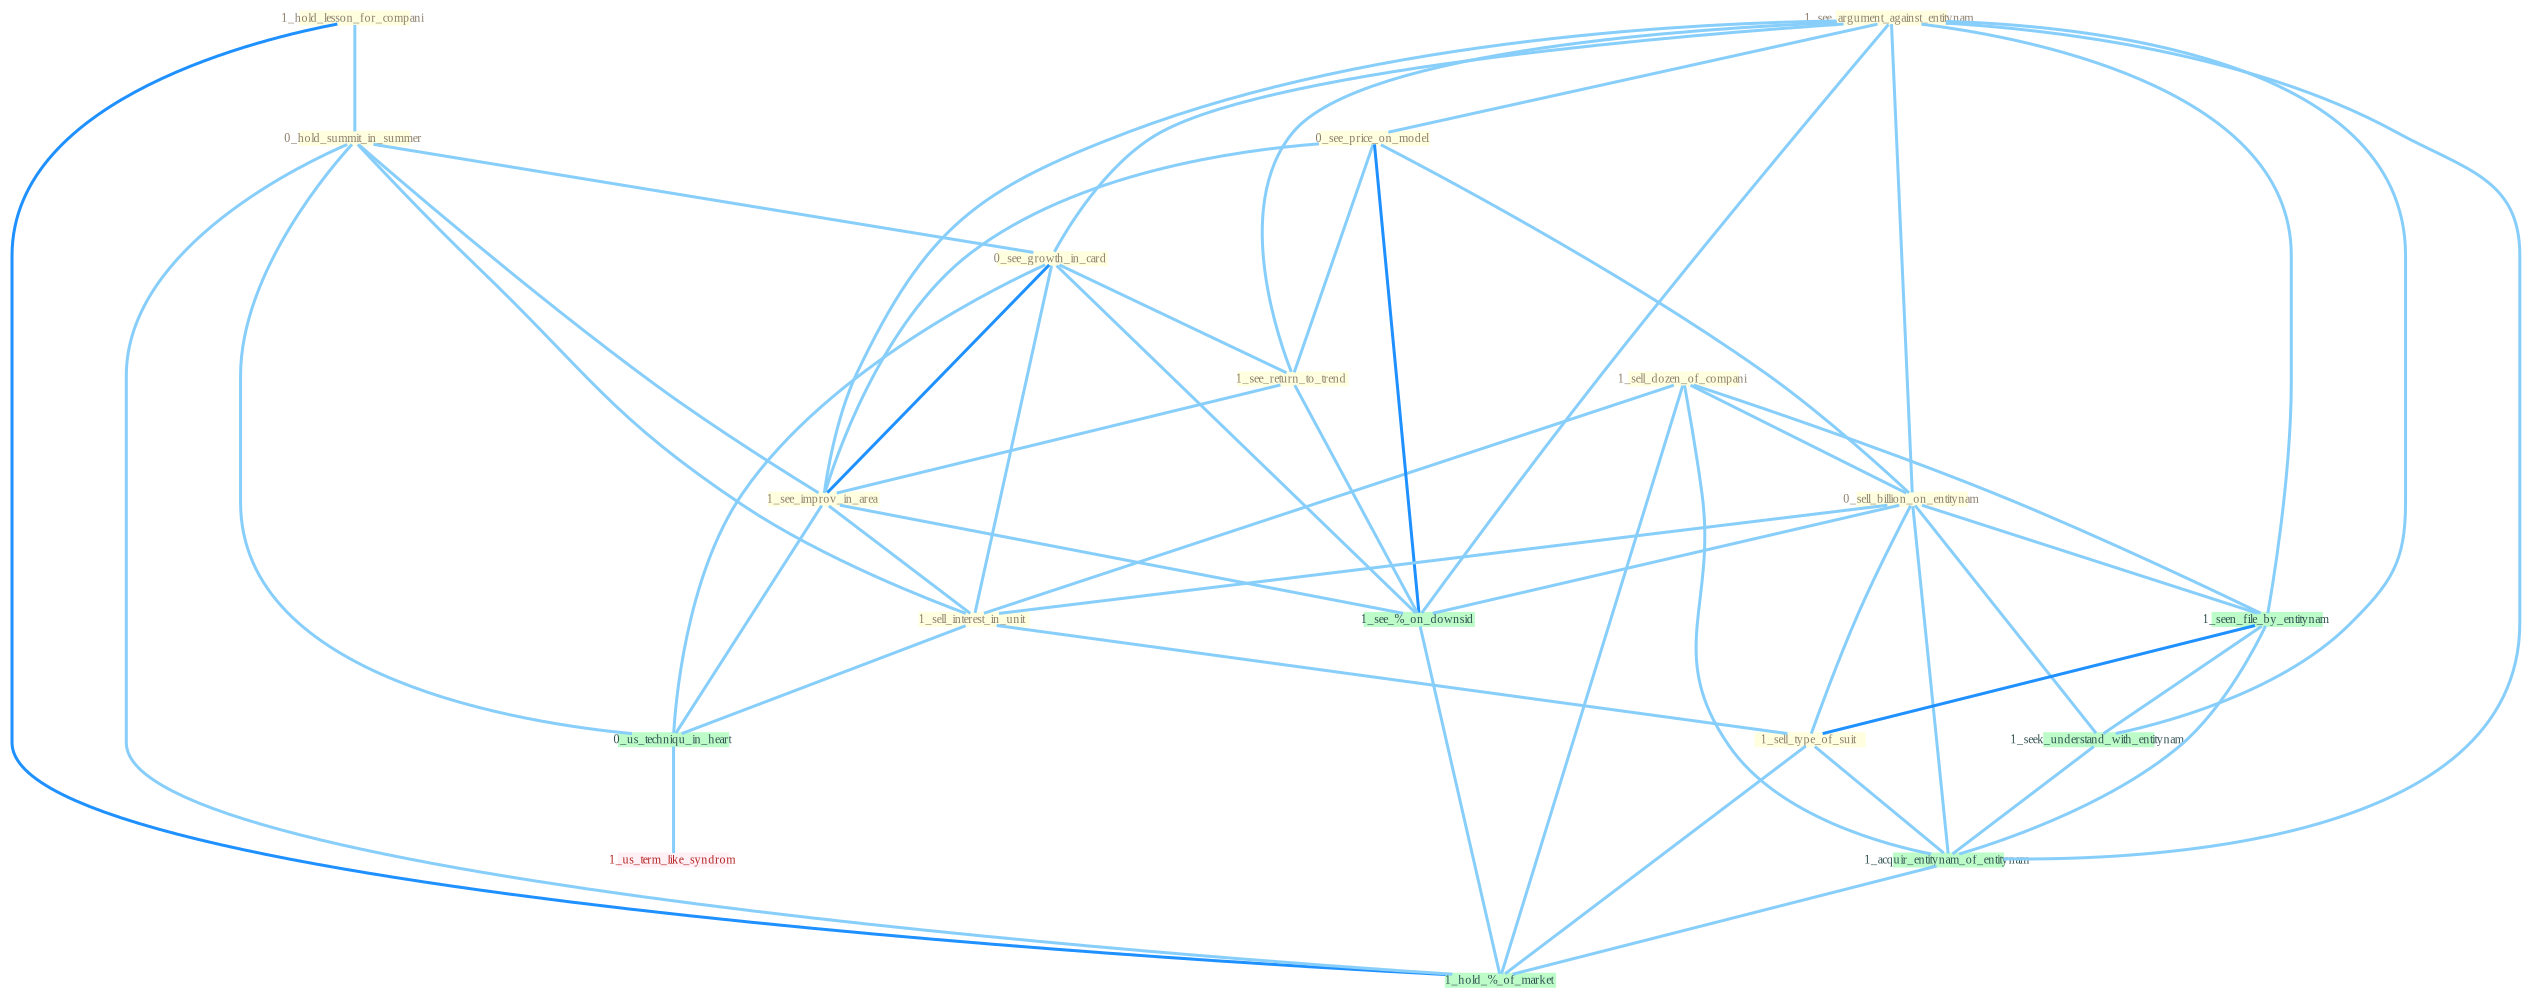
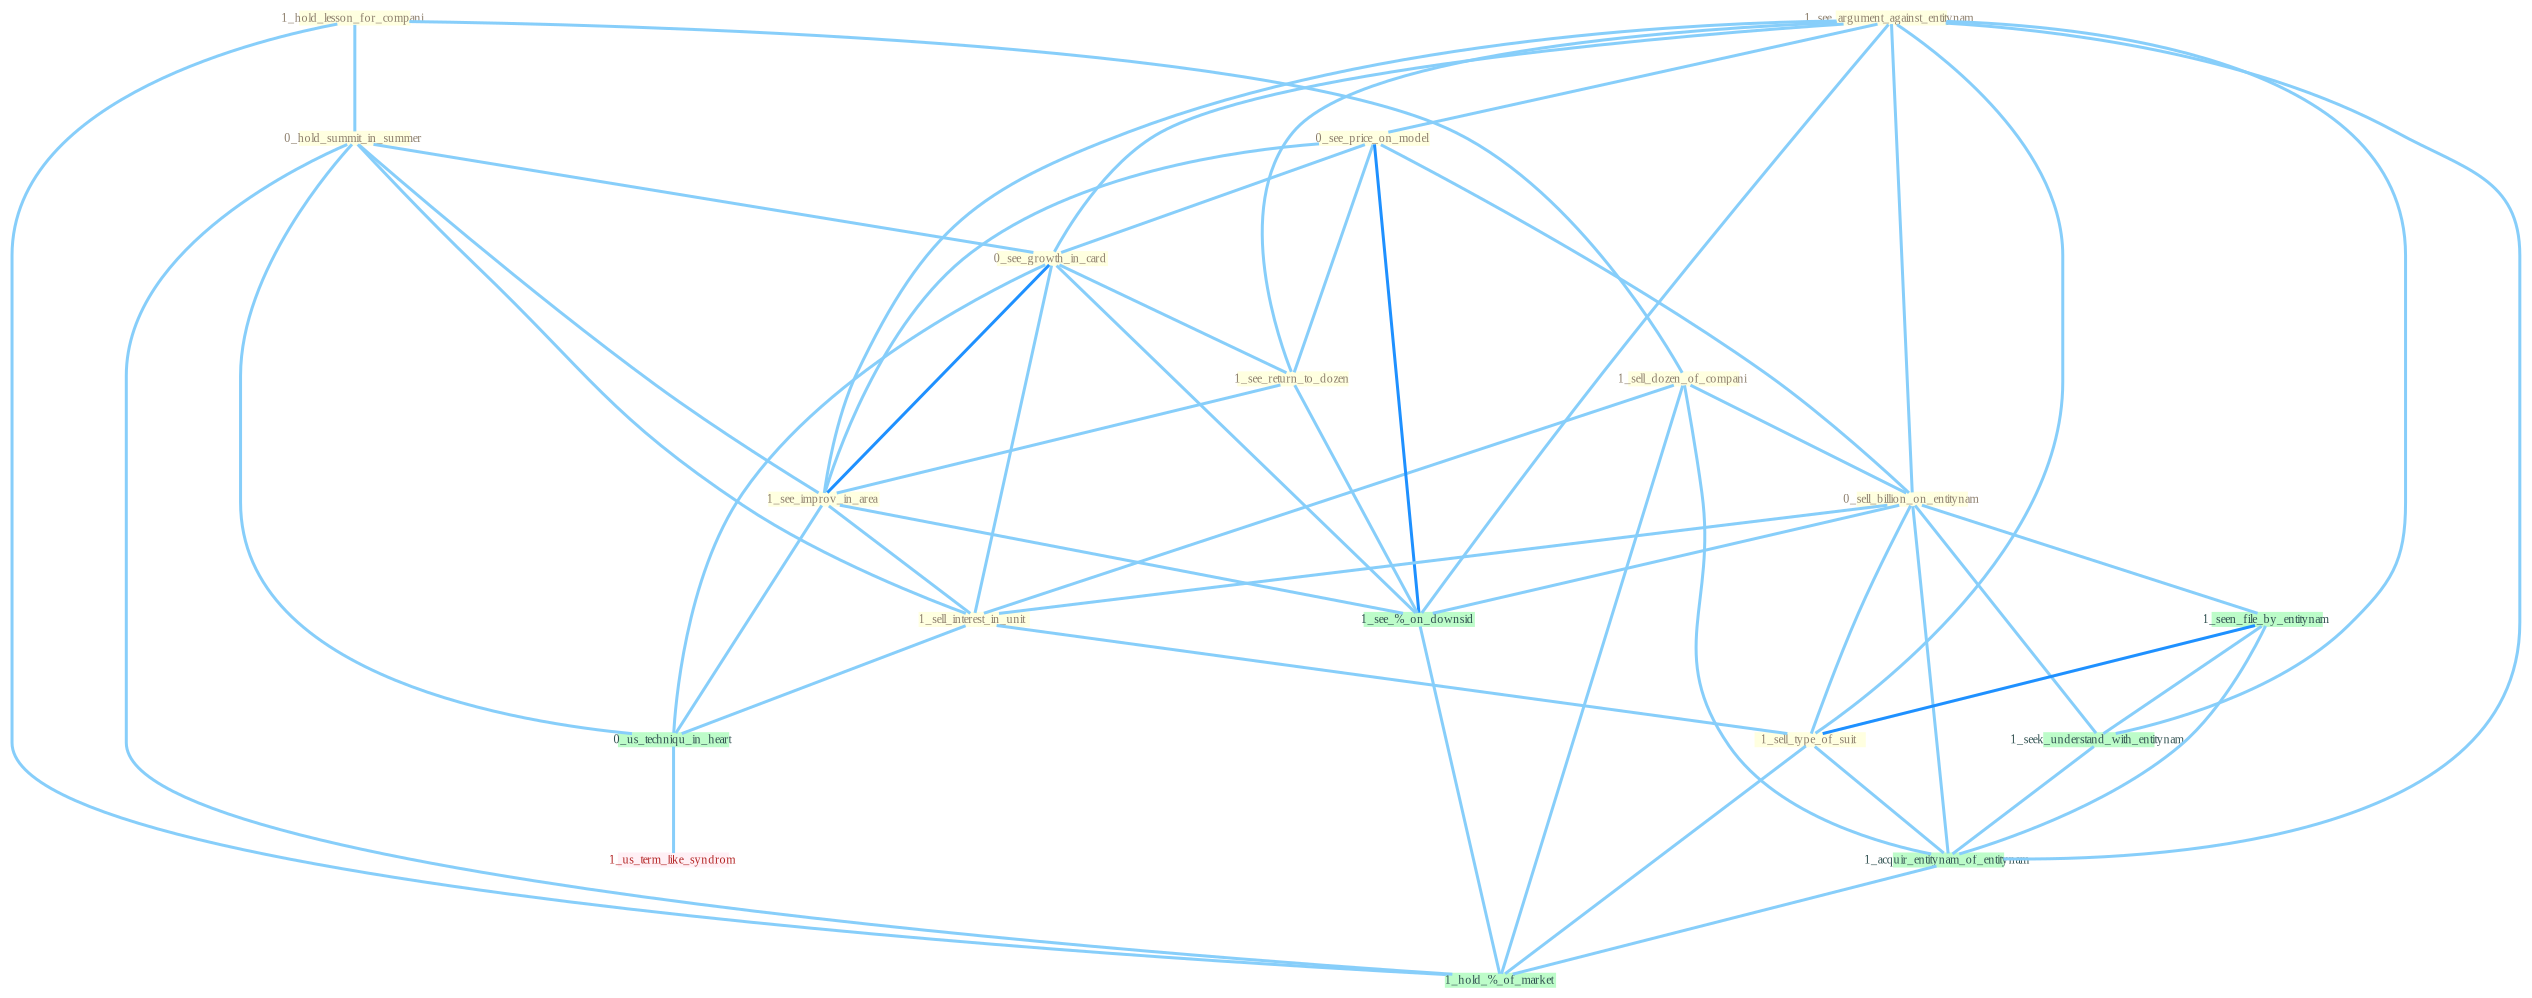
none -> (1213, 199)
(2280, 200) -> (2061, 394)
(1293, 379) -> (1293, 379)
(1981, 488) -> (1104, 59)
(259, 851) -> (259, 851)
